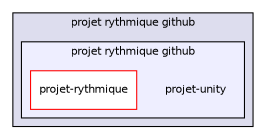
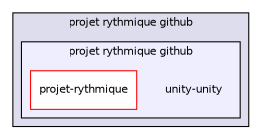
(196, 90) -> (194, 90)
